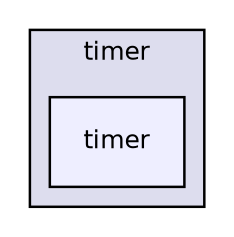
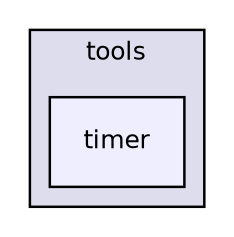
(117, 54) -> (117, 54)
